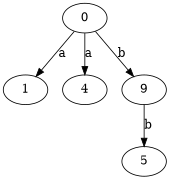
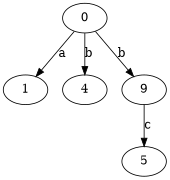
(89, 54) -> (89, 54)
(148, 126) -> (147, 126)
